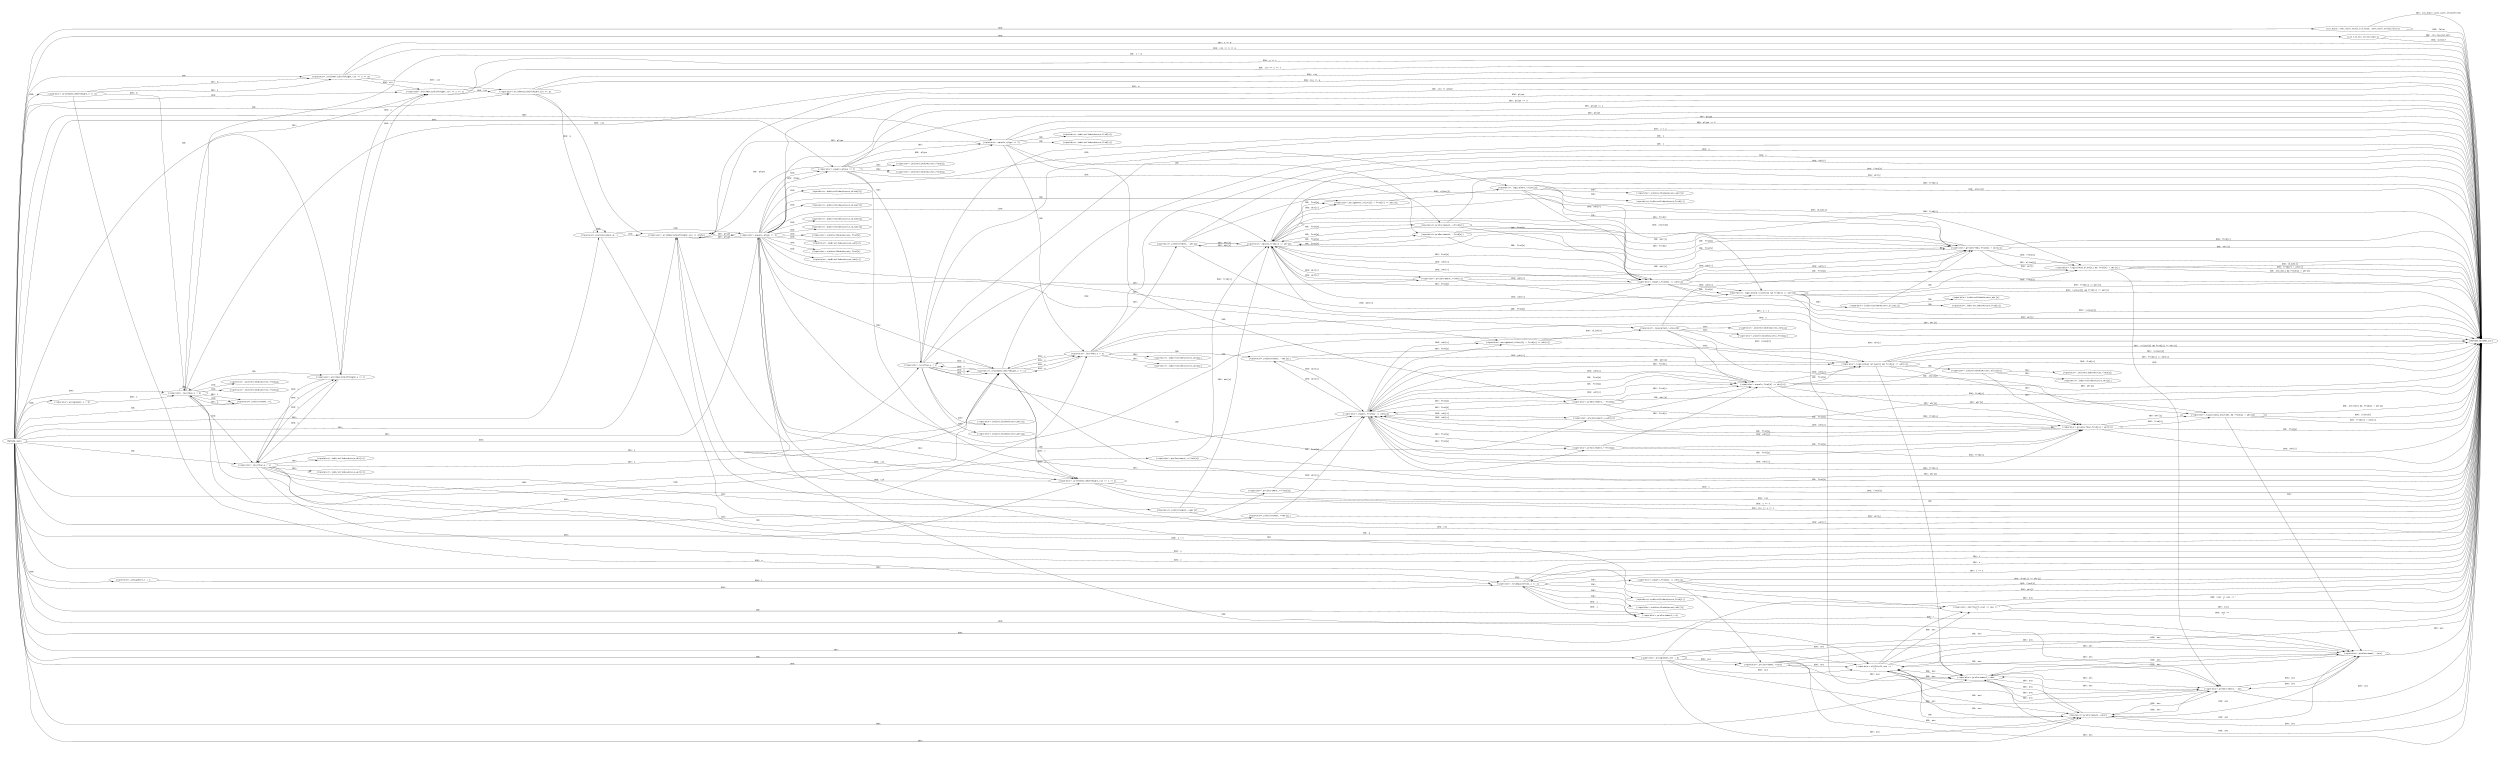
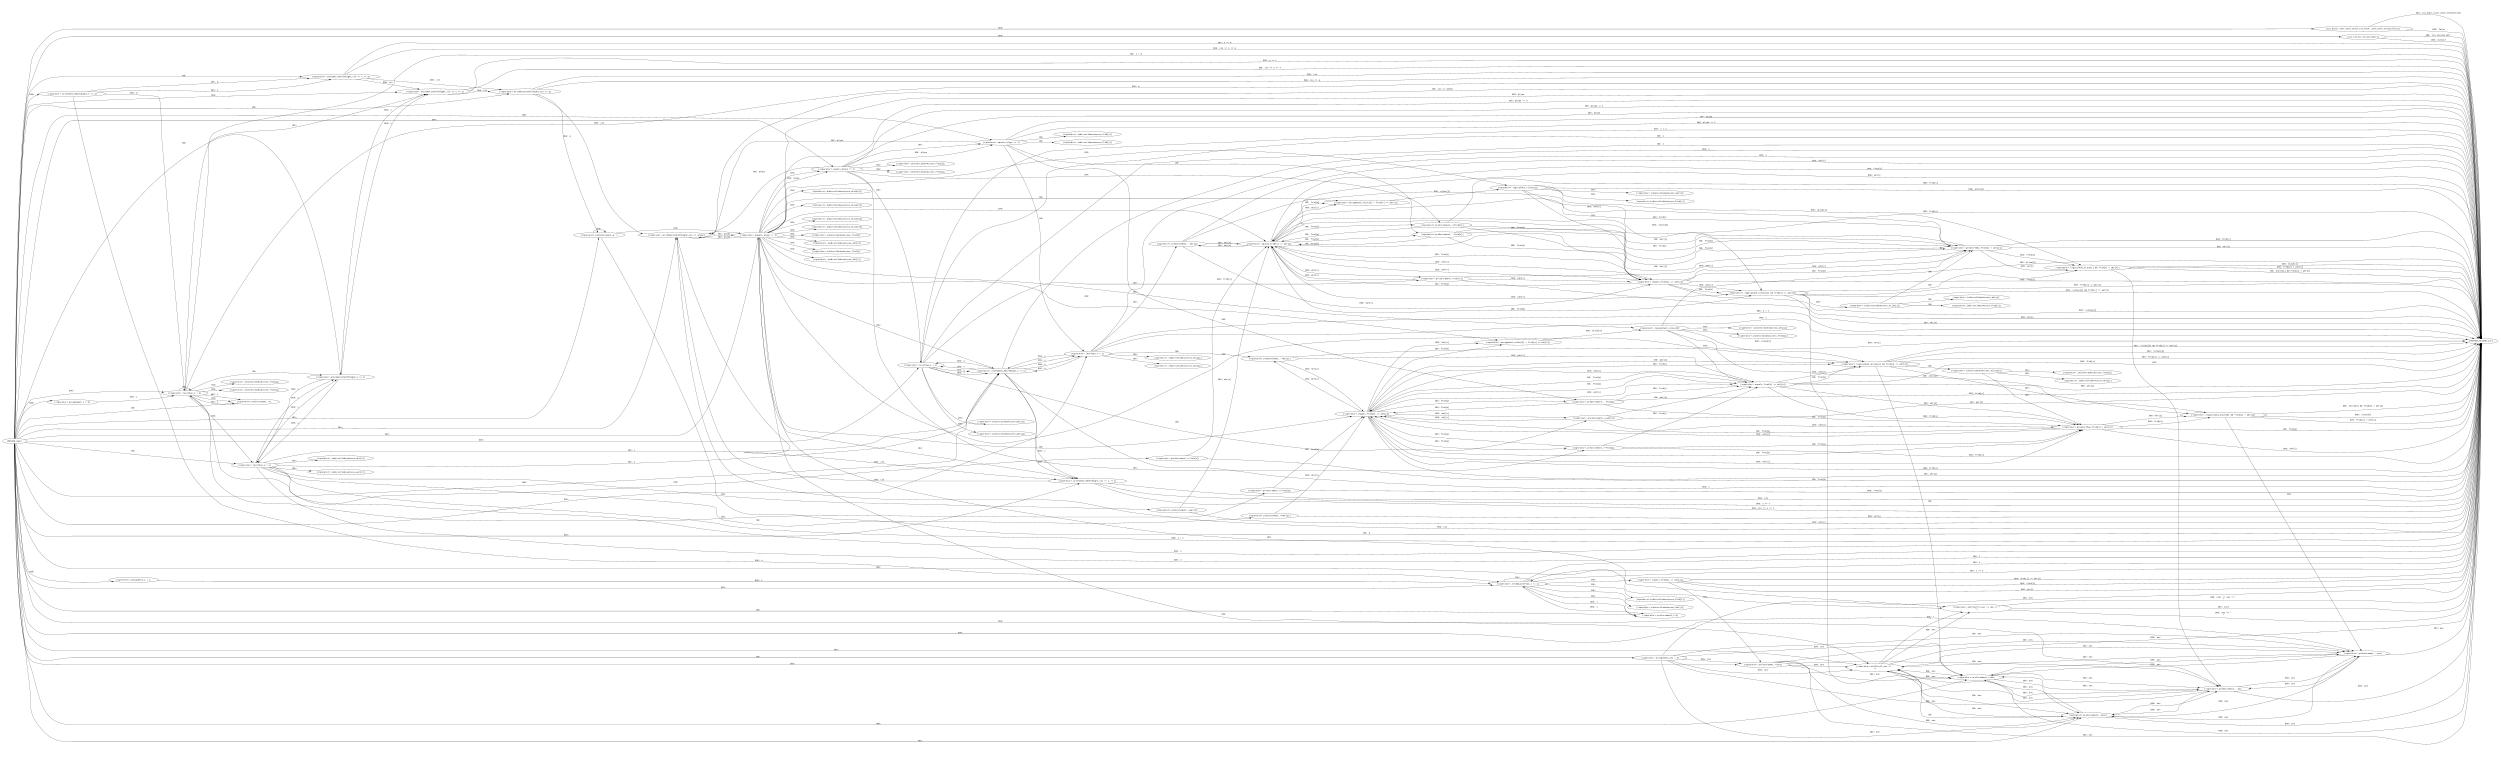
(631, 235) -> none
